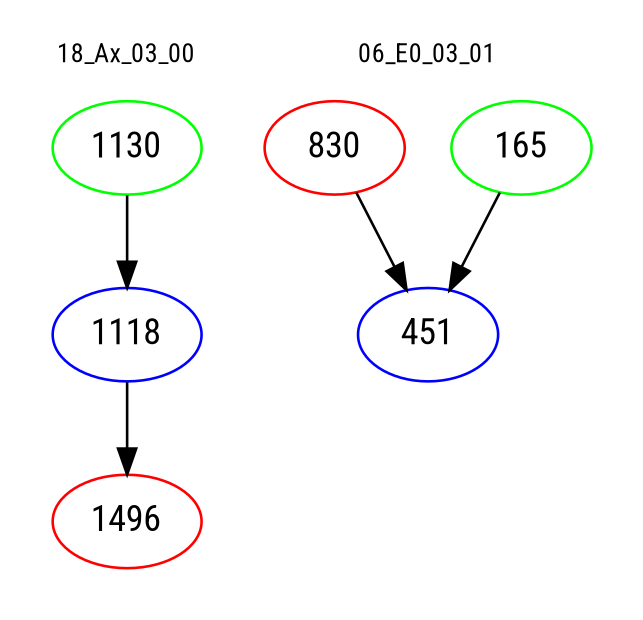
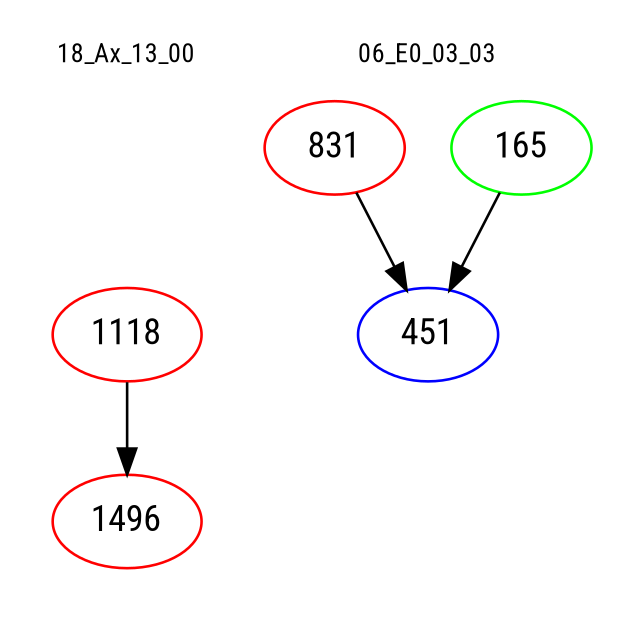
(127, 56) -> (127, 56)
(428, 56) -> (428, 56)
(127, 148) -> none
(335, 148) -> (335, 148)
(127, 335) -> (127, 335)
